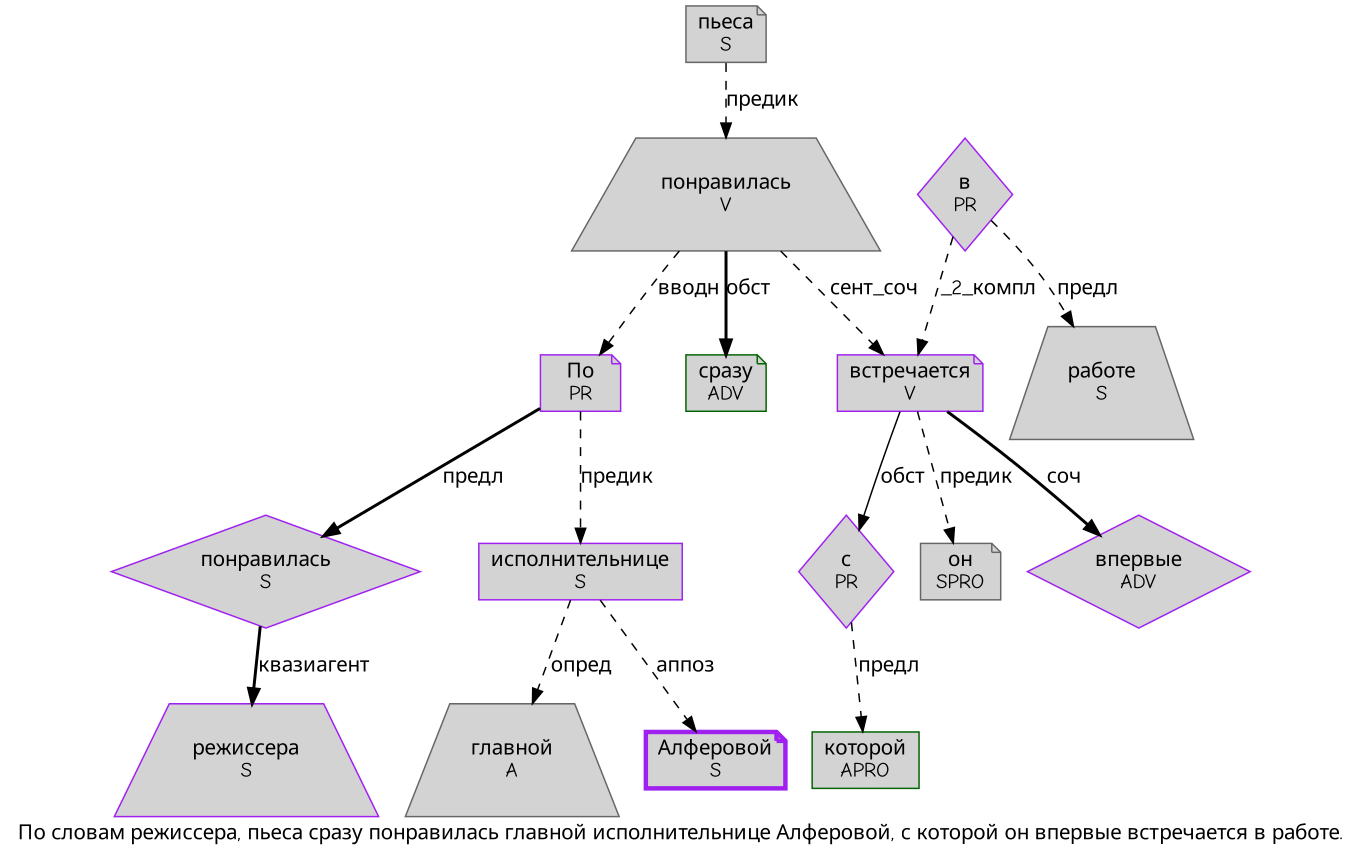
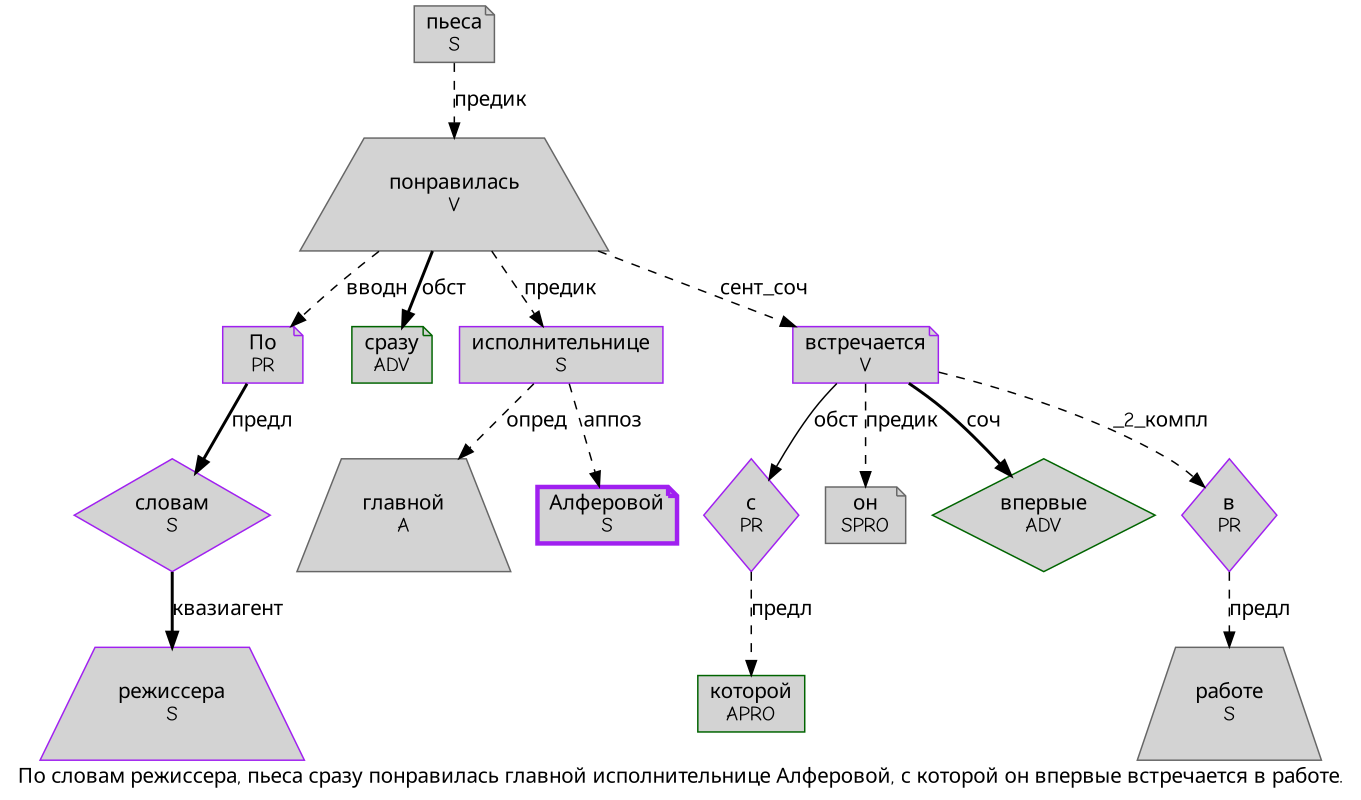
(938, 288) -> (1071, 413)
(581, 470) -> (513, 282)
(266, 572) -> (172, 515)
(1139, 572) -> (1044, 515)
